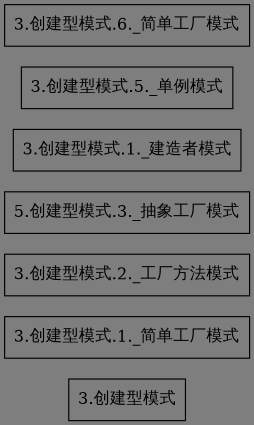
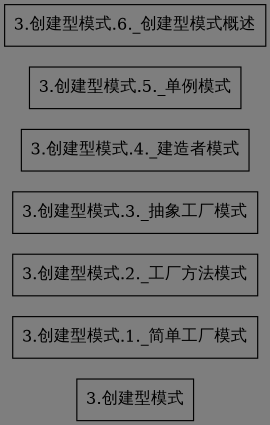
(127, 25) -> (135, 25)
(127, 150) -> (135, 150)
(127, 213) -> (135, 213)
